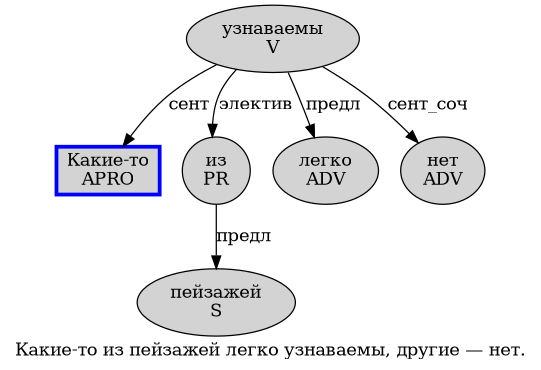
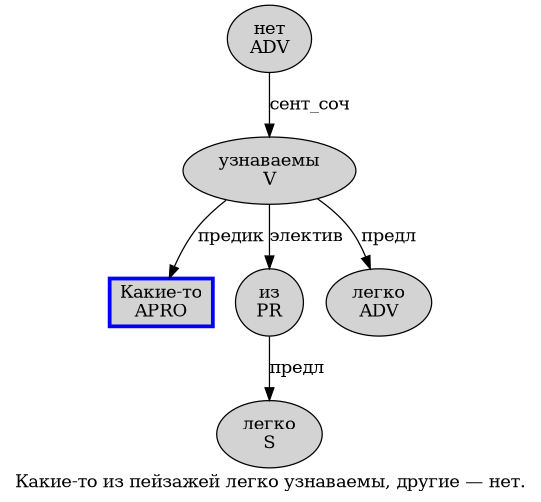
(368, 97) -> (269, 98)
(189, 105) -> (231, 237)
(216, 302) -> (269, 434)
